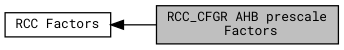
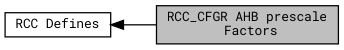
(58, 25) -> (58, 25)
